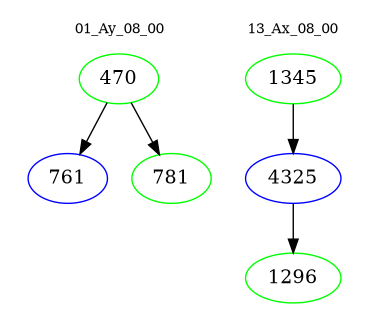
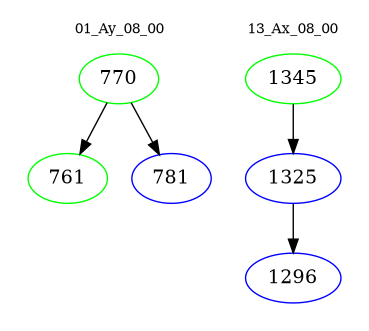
(119, 79) -> (119, 79)
(68, 178) -> (68, 178)
(172, 178) -> (172, 178)
(293, 178) -> (293, 178)
(293, 278) -> (293, 278)
